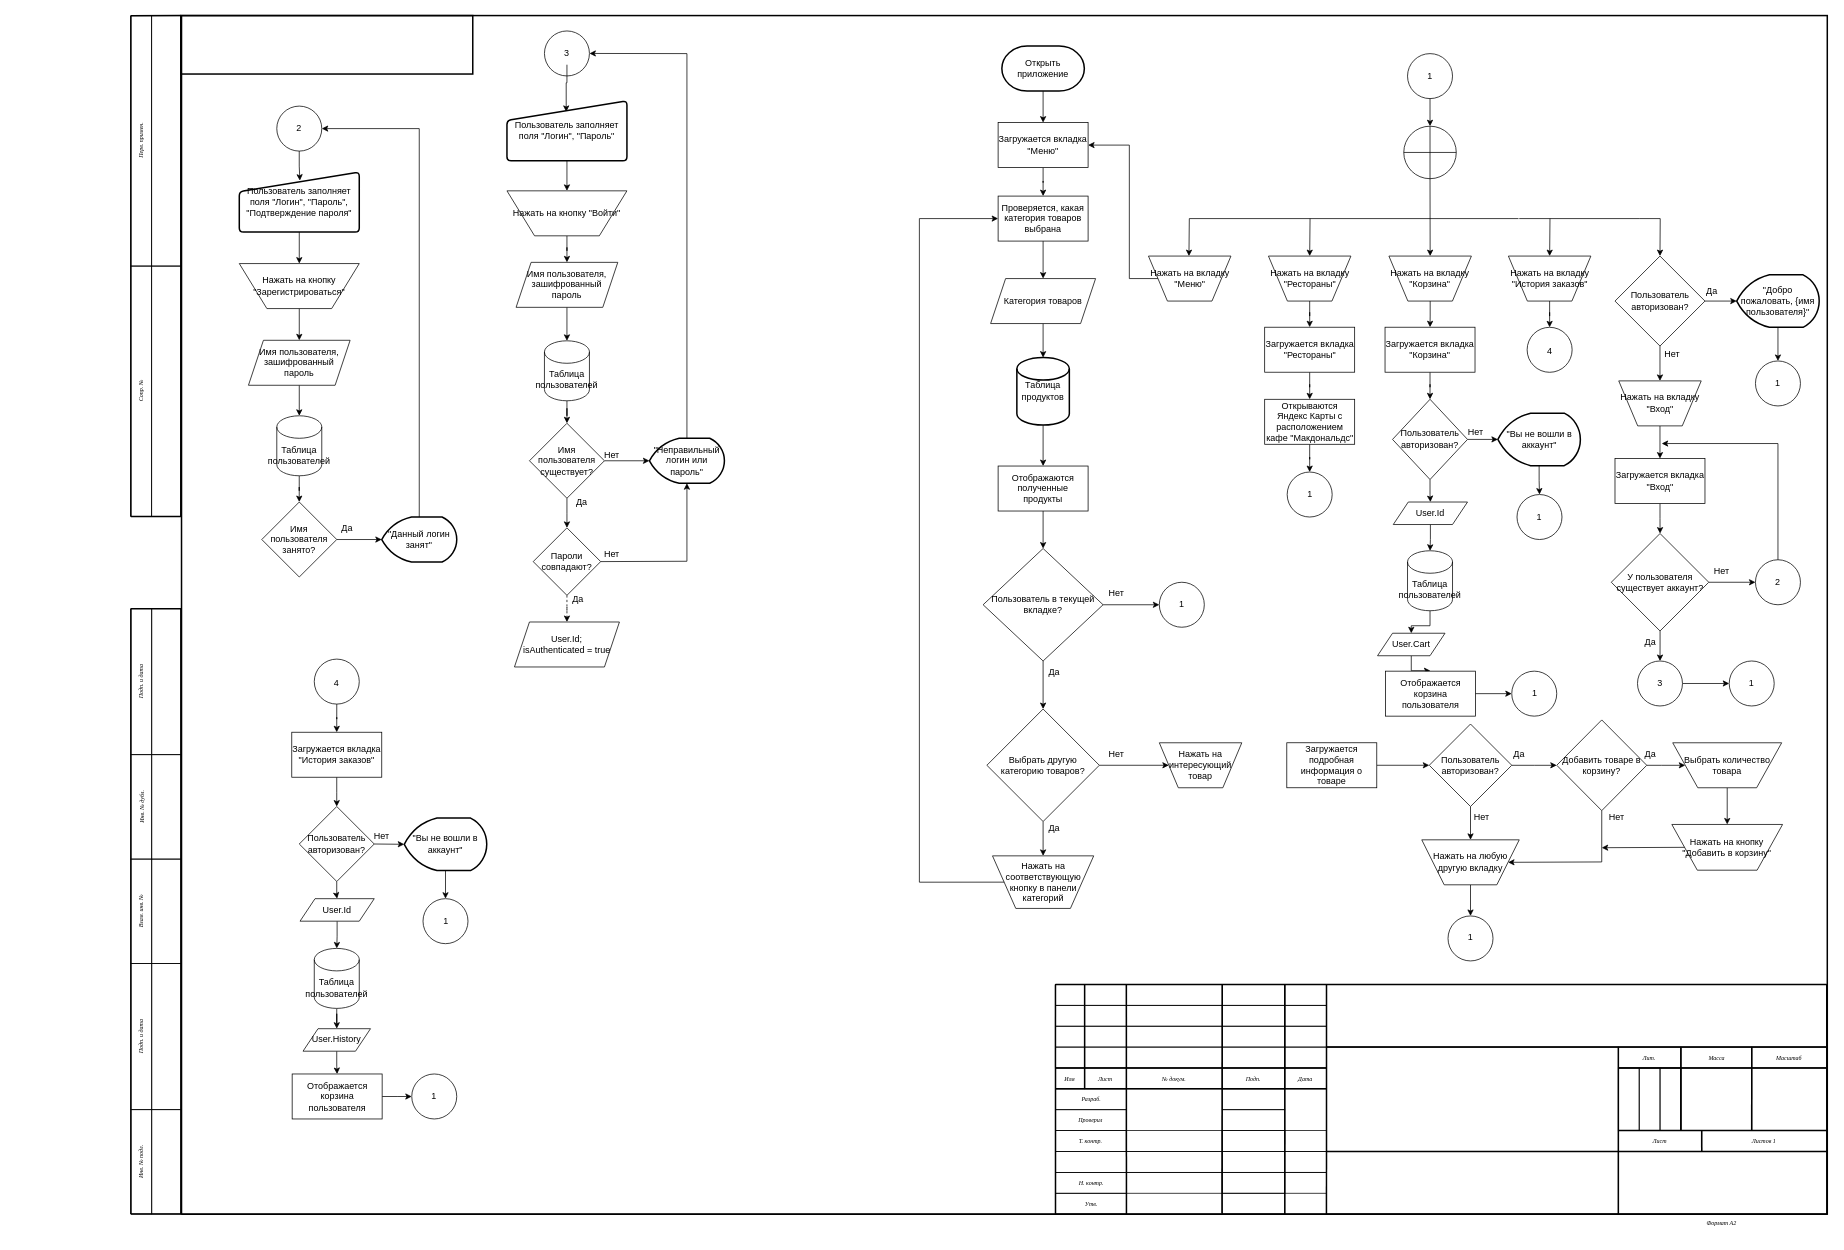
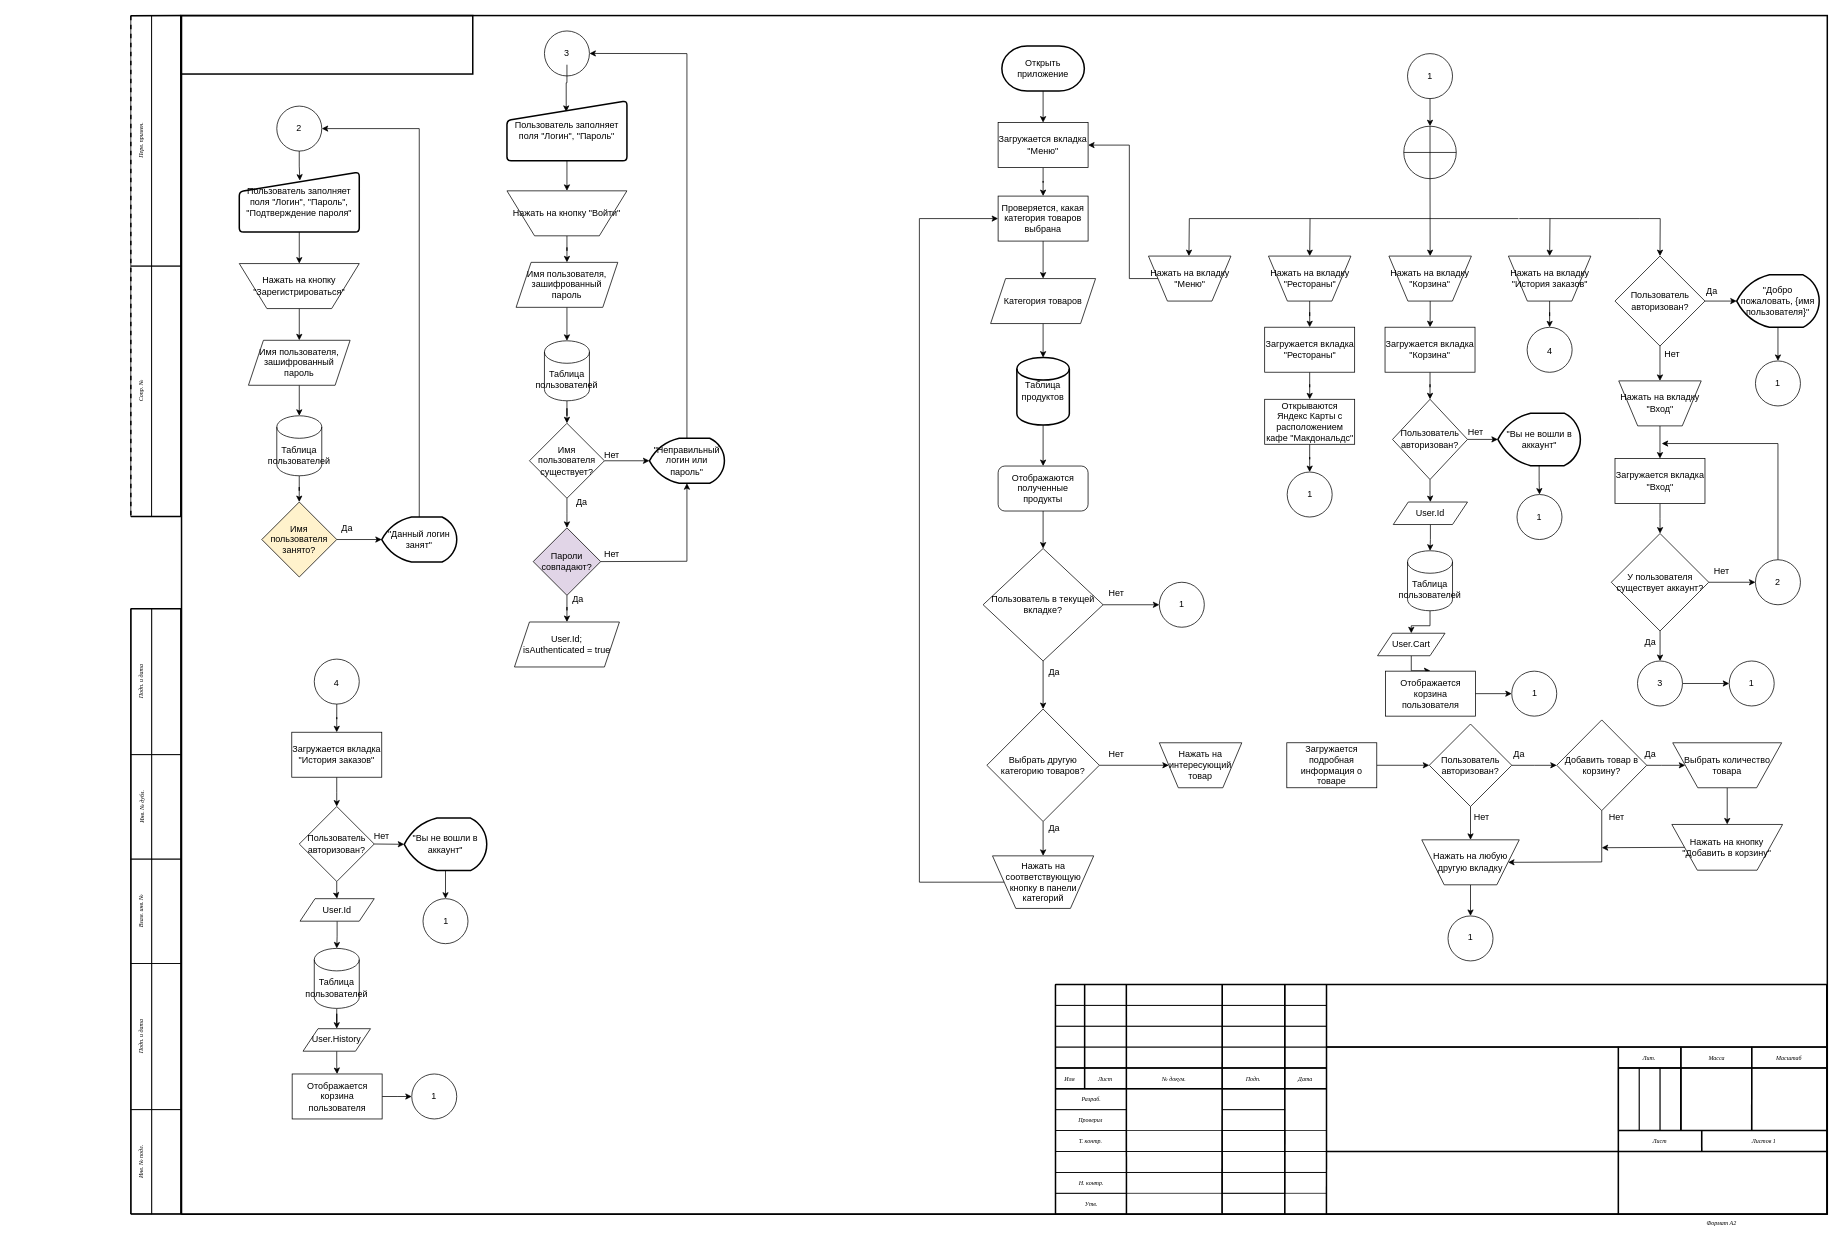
(130, 266) -> (130, 266)
(1043, 489) -> (1043, 489)
(299, 540) -> (299, 540)
(567, 562) -> (567, 562)
(567, 609) -> (567, 609)
(1602, 765) -> (1602, 765)
